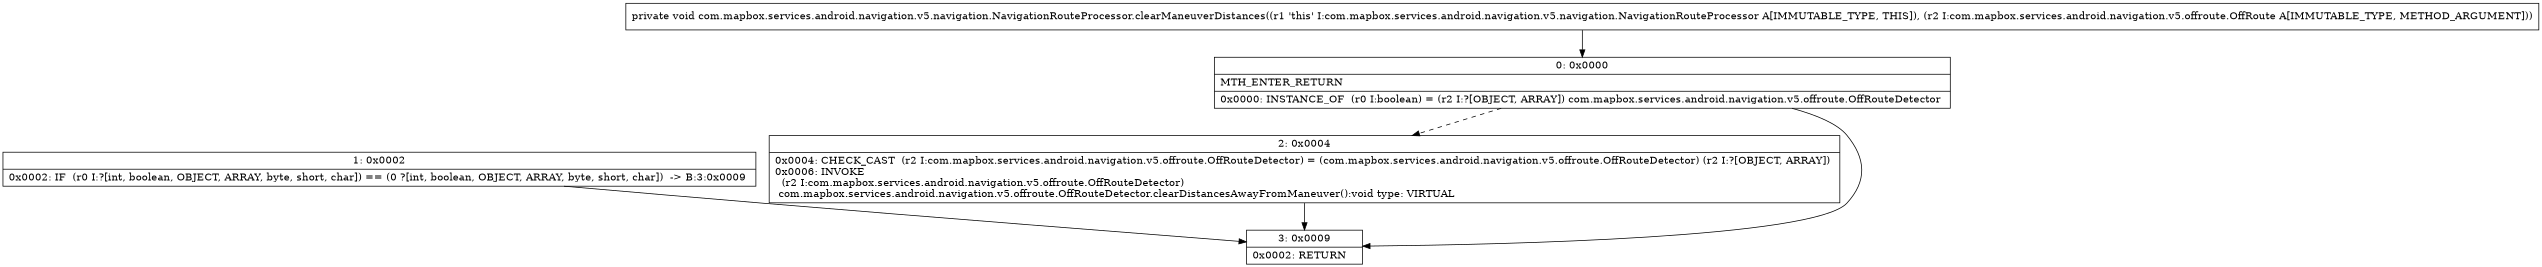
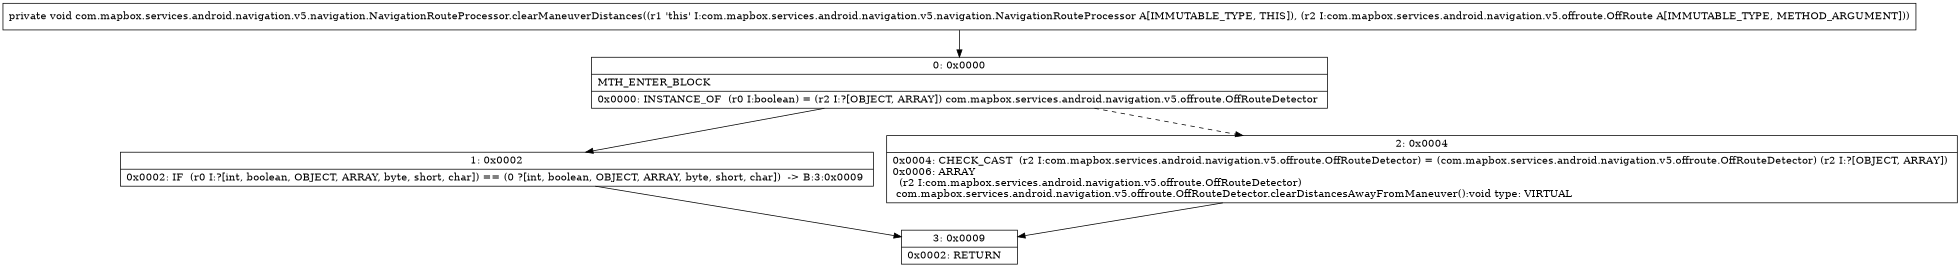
(1282, 82) -> (654, 82)
(823, 172) -> (937, 172)
(1679, 235) -> (709, 130)
